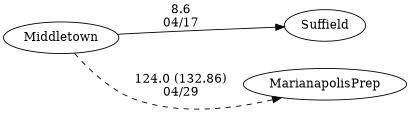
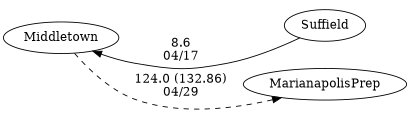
(197, 30) -> (202, 67)
